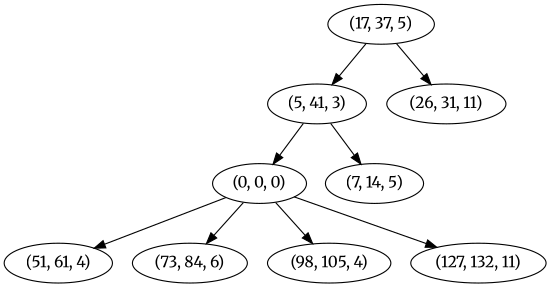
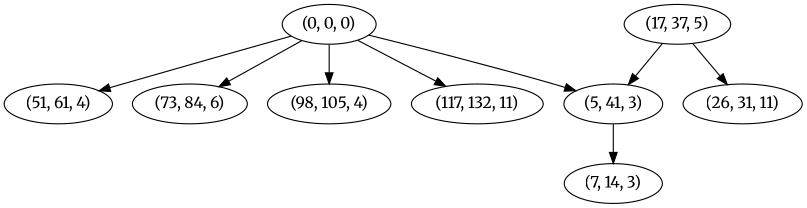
(292, 139) -> (467, 60)
(375, 184) -> (613, 184)
(478, 263) -> (477, 104)
